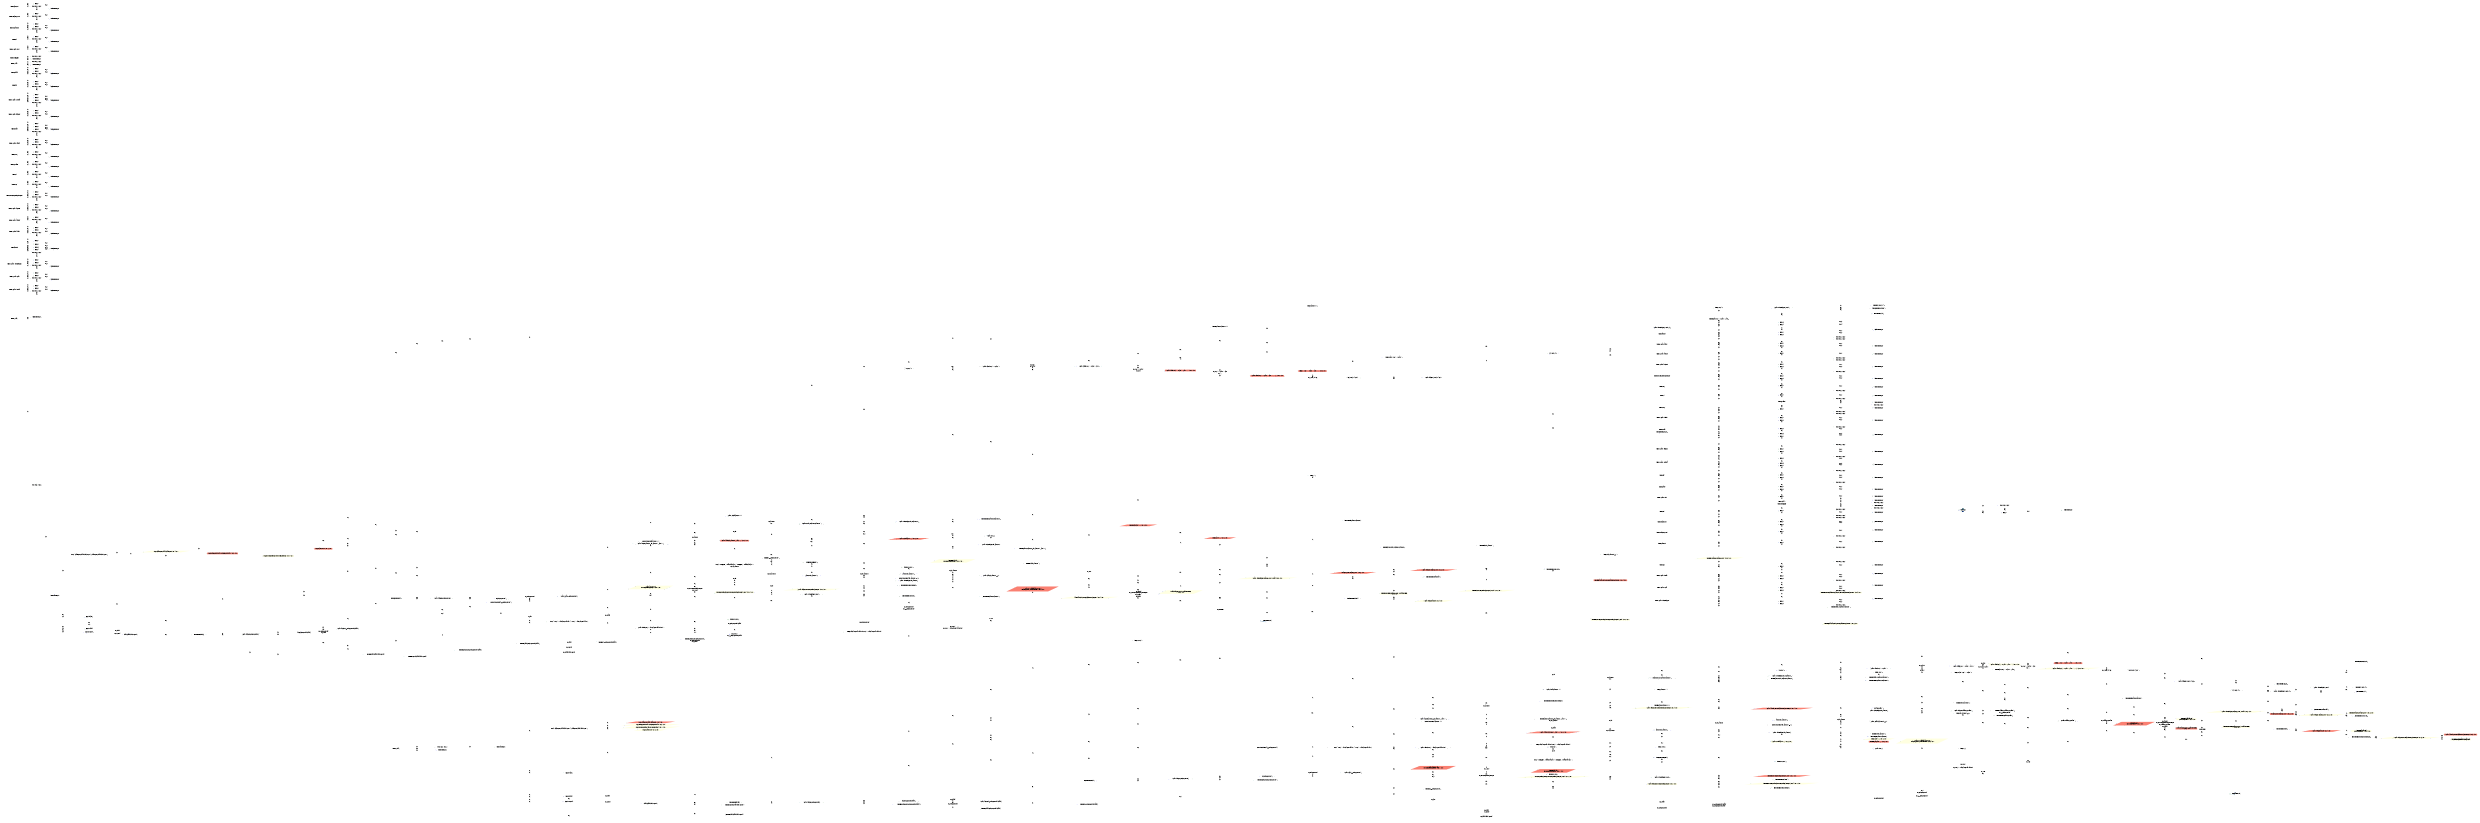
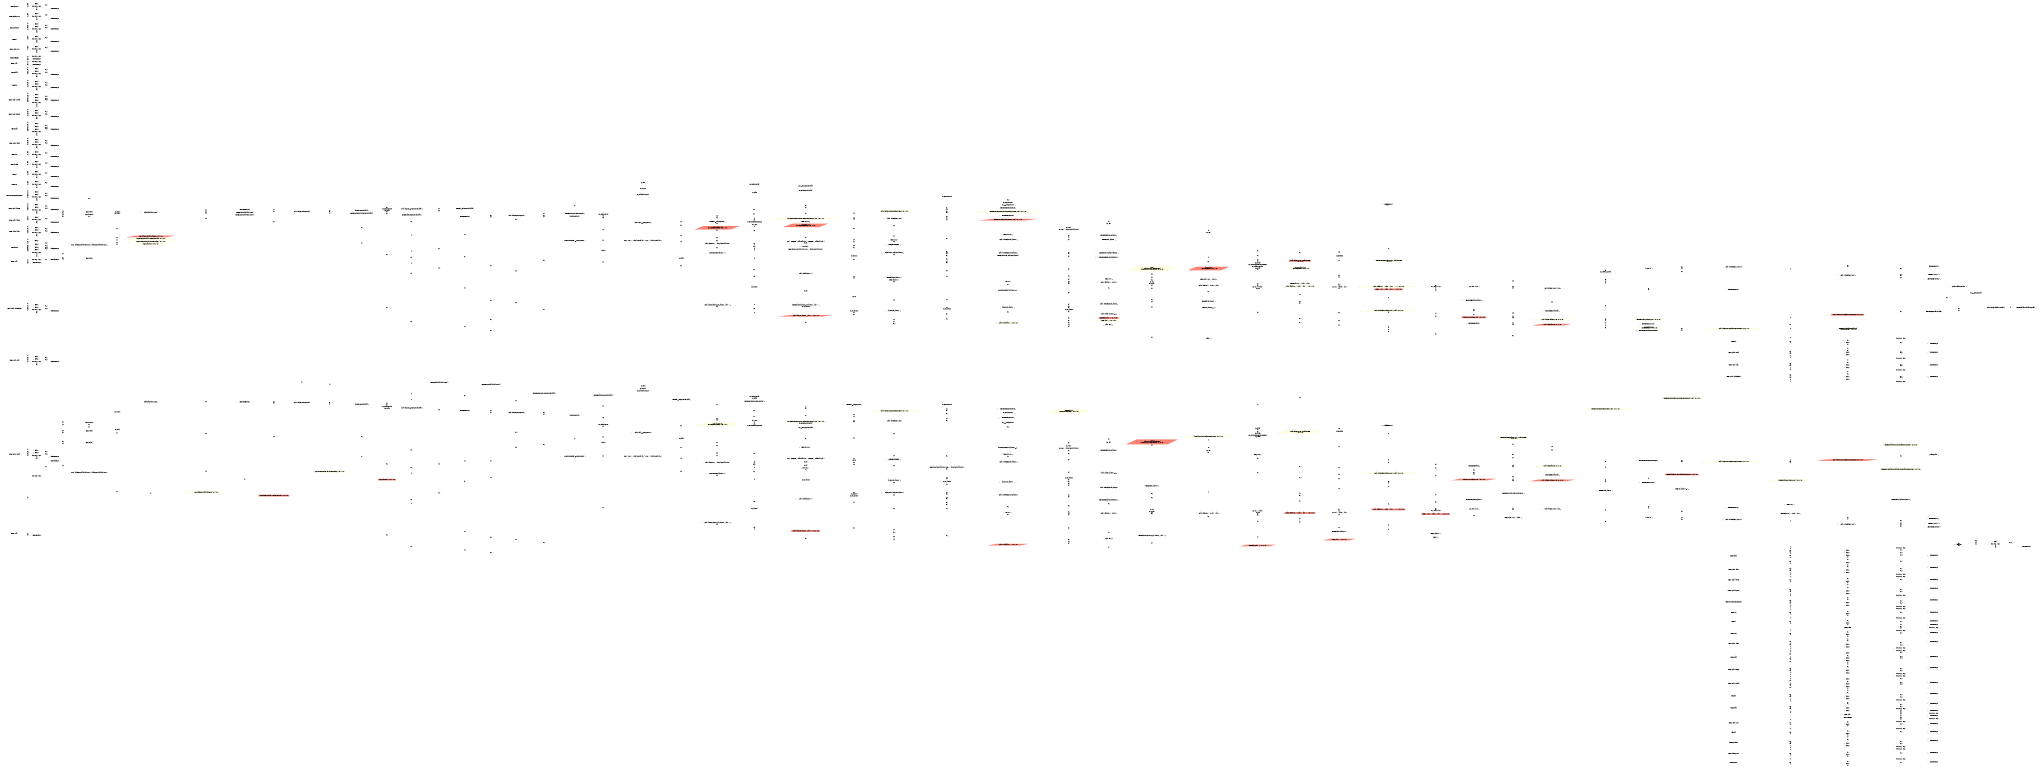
(1912, 709) -> (1963, 309)
